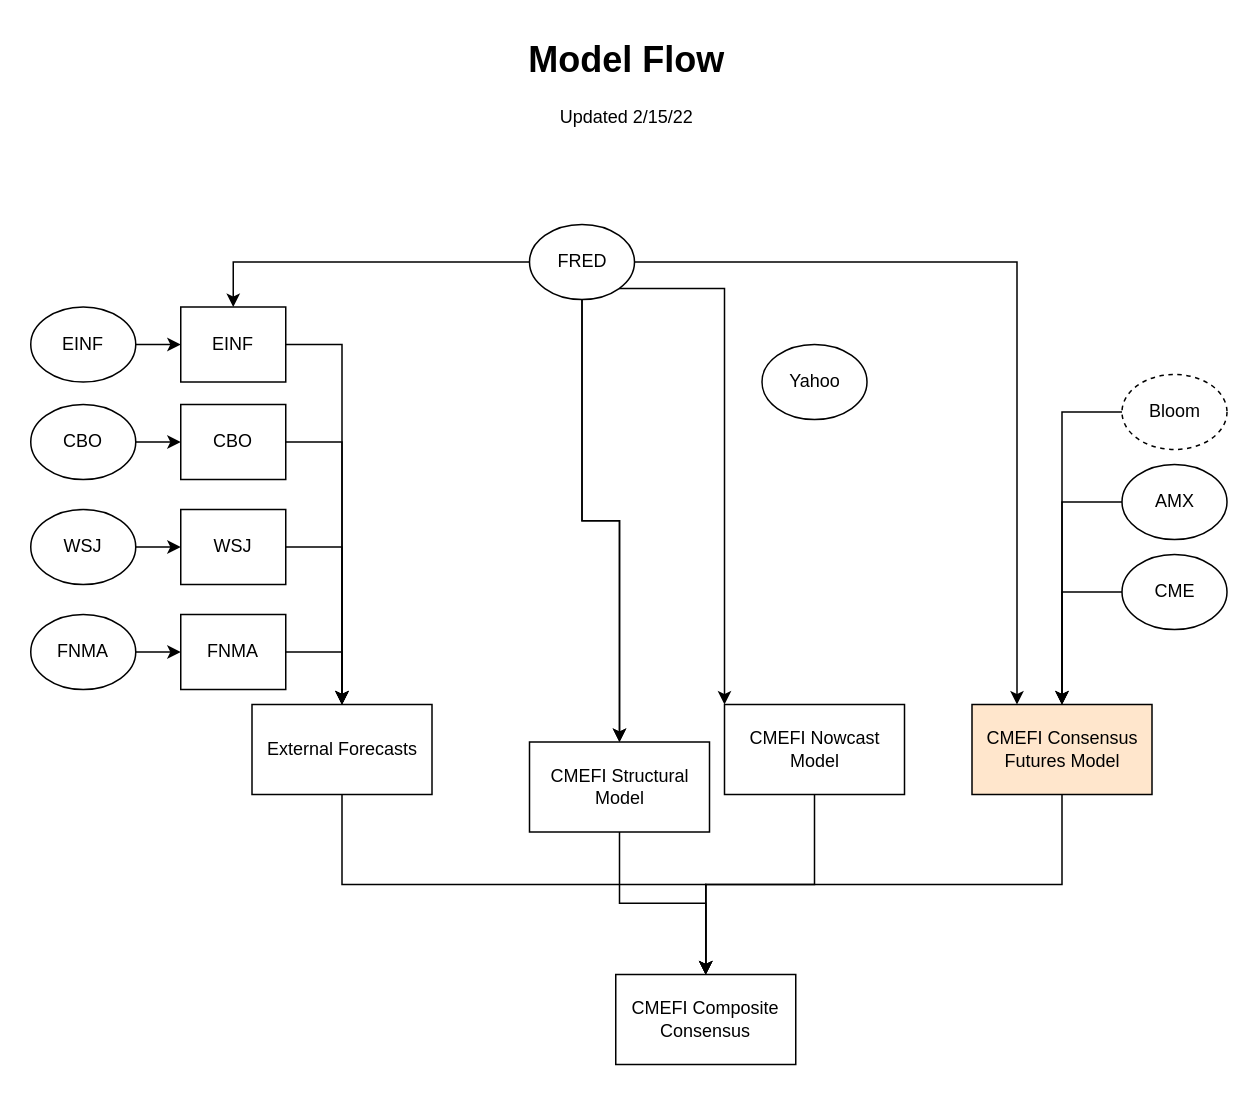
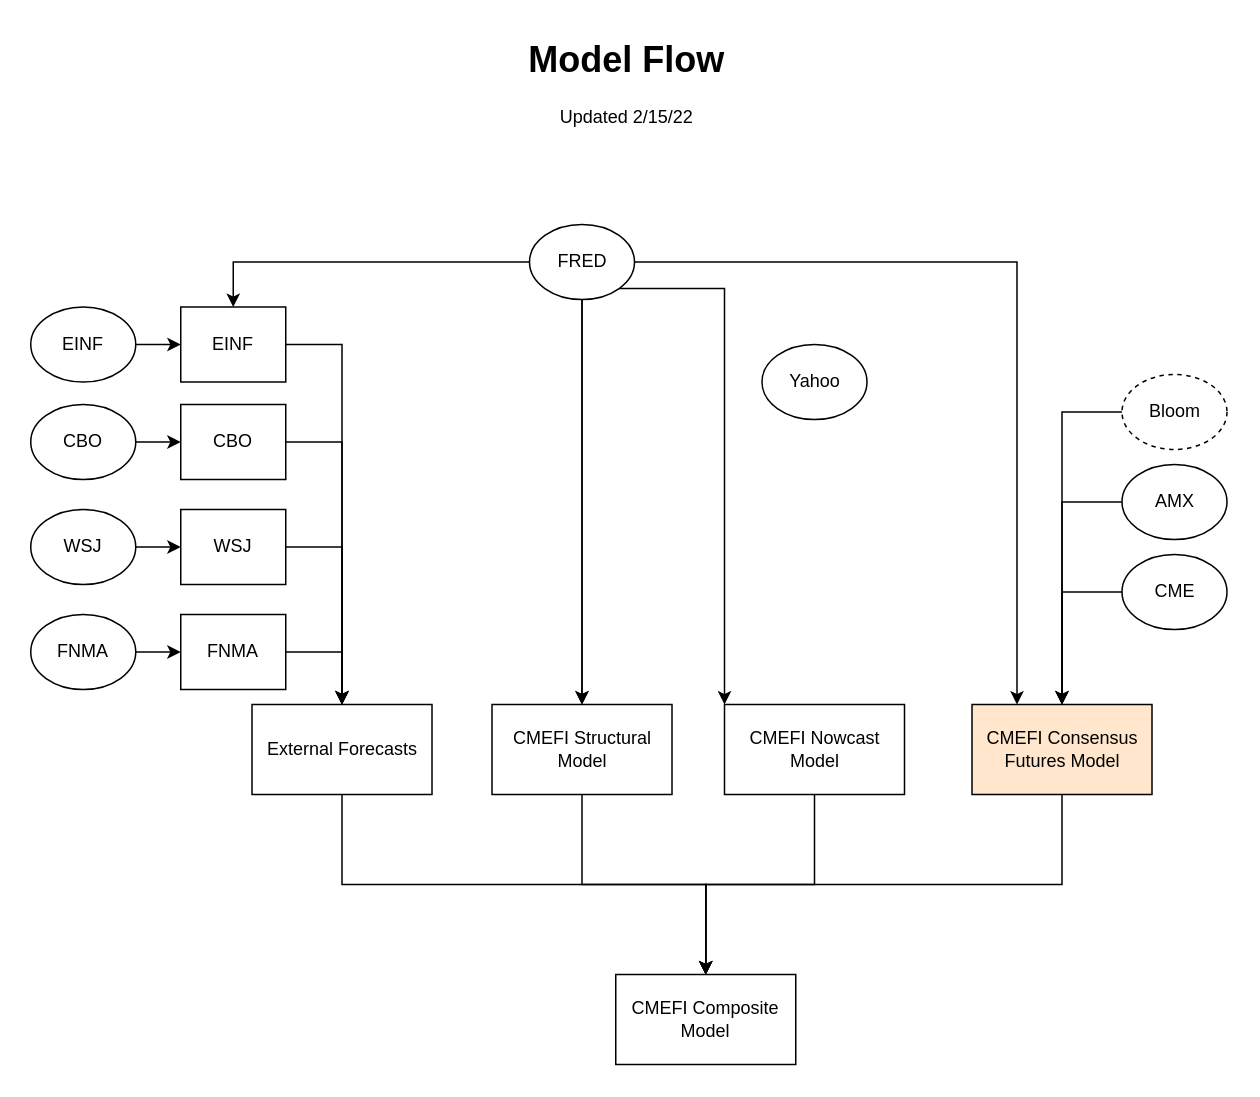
(620, 787) -> (582, 749)
(706, 1019) -> (706, 1019)
